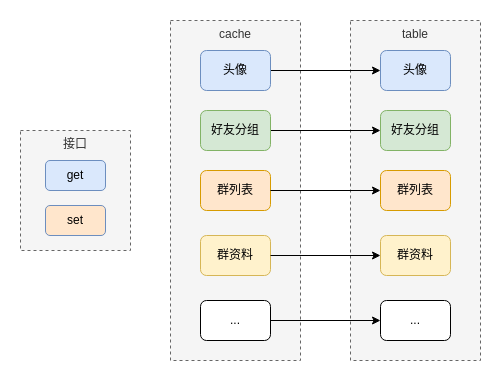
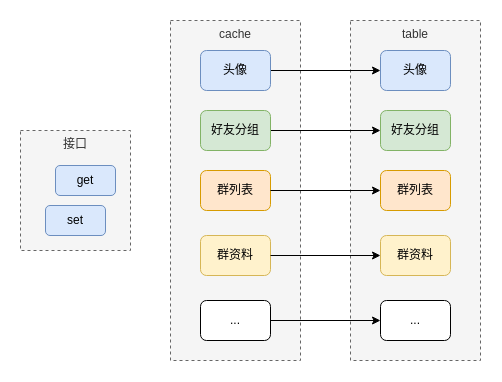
(76, 176) -> (86, 181)
(76, 221) -> (76, 221)
